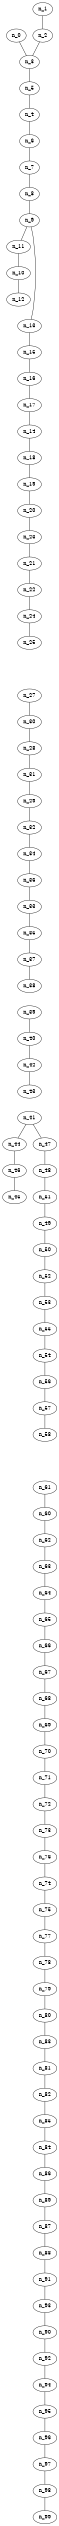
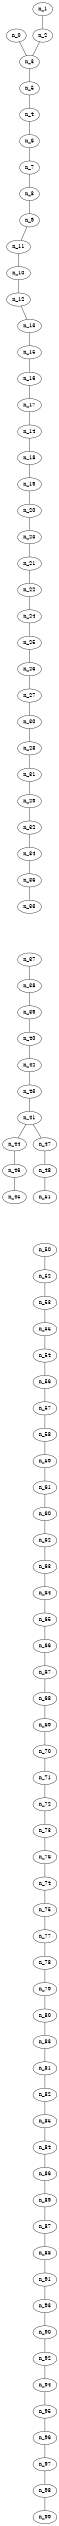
(36, 273) -> (24, 313)
none -> (30, 669)
(30, 933) -> none
none -> (30, 999)
none -> (30, 1105)
(45, 1224) -> none
none -> (45, 1461)
